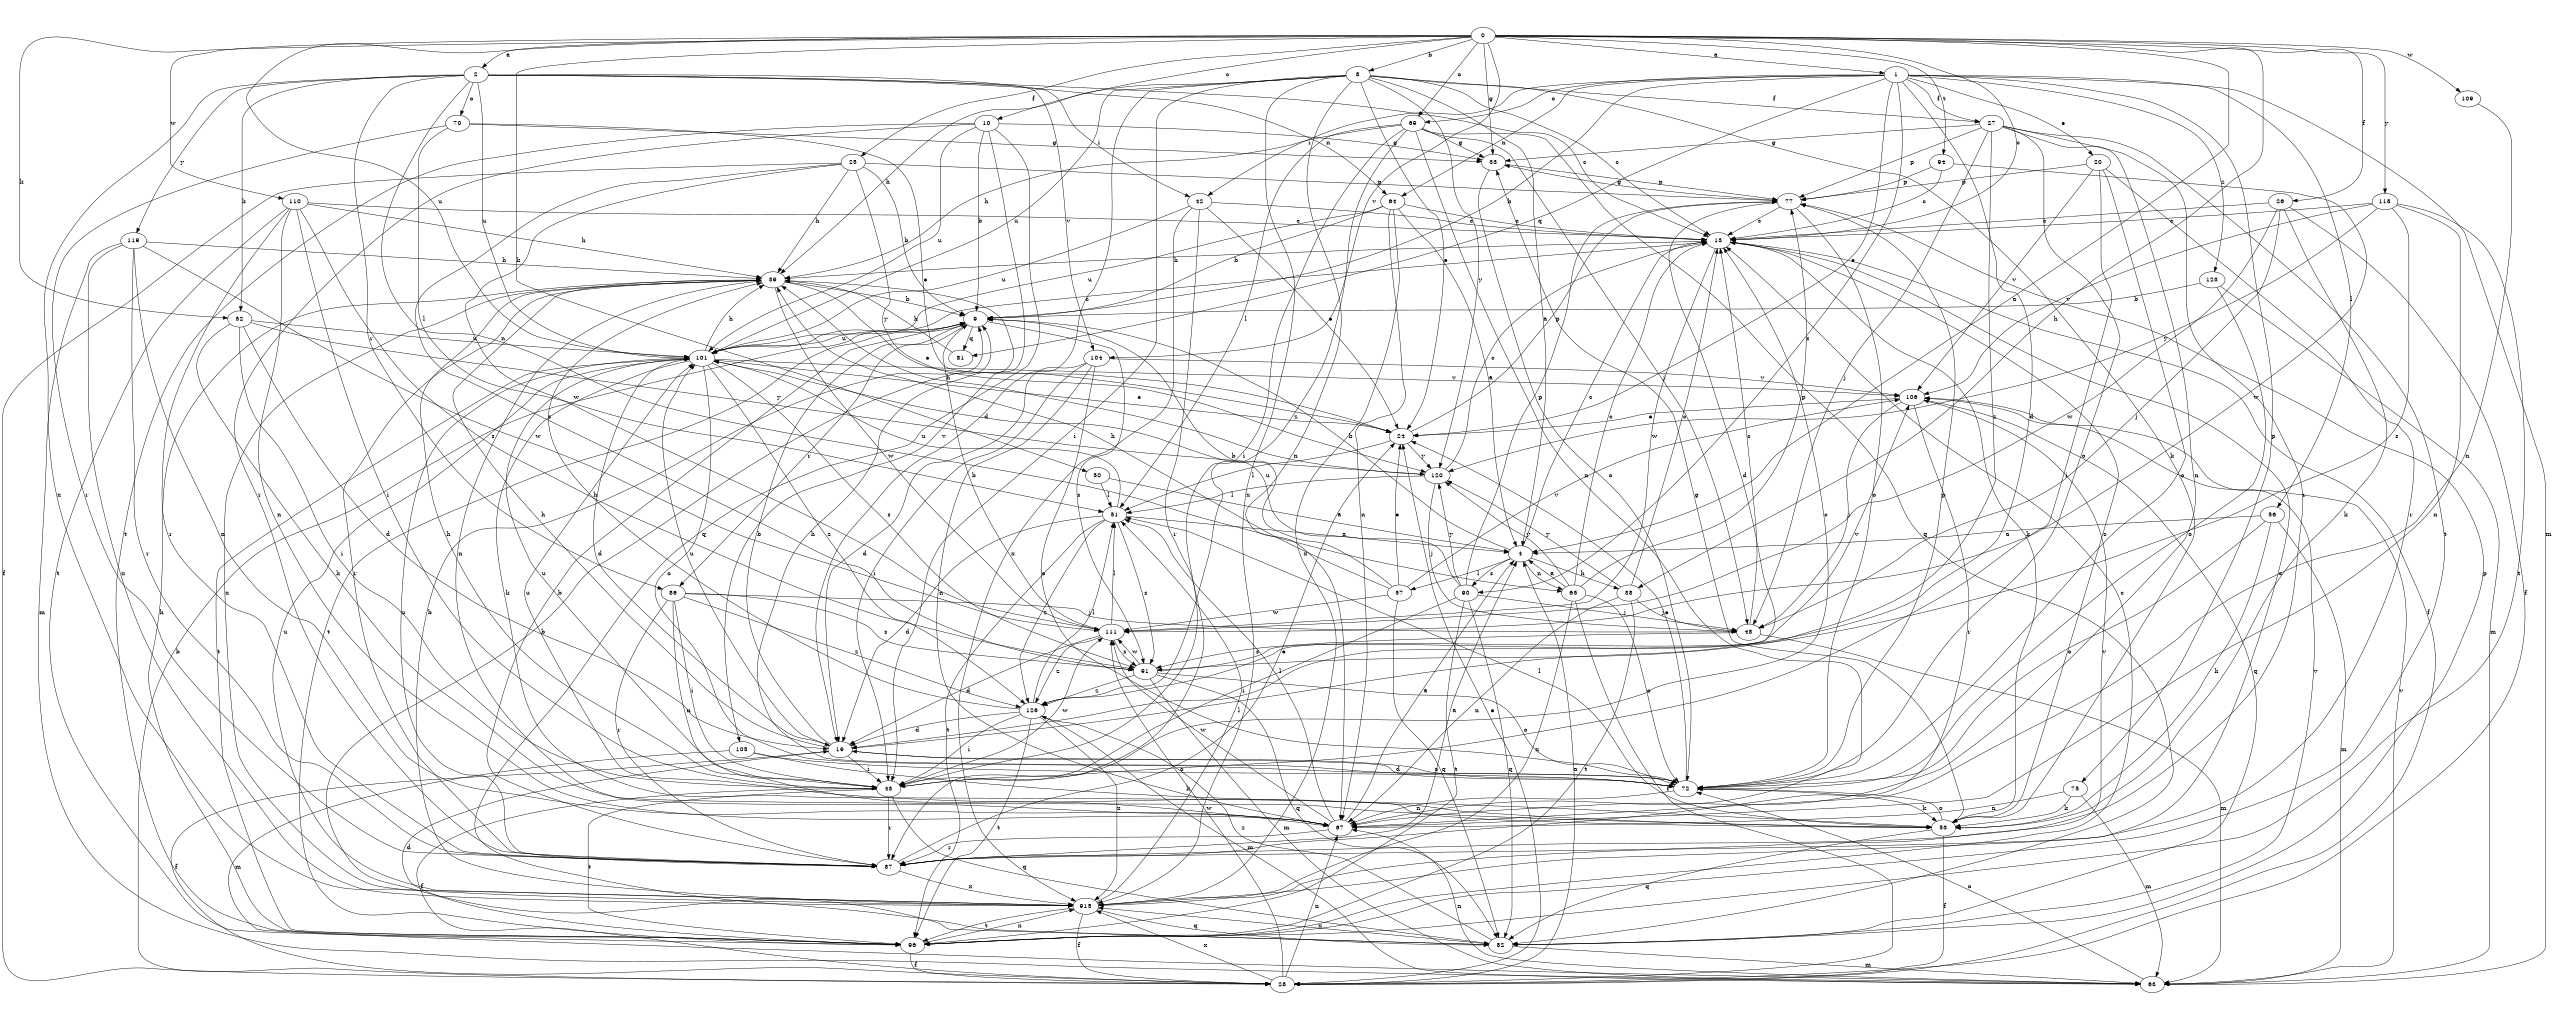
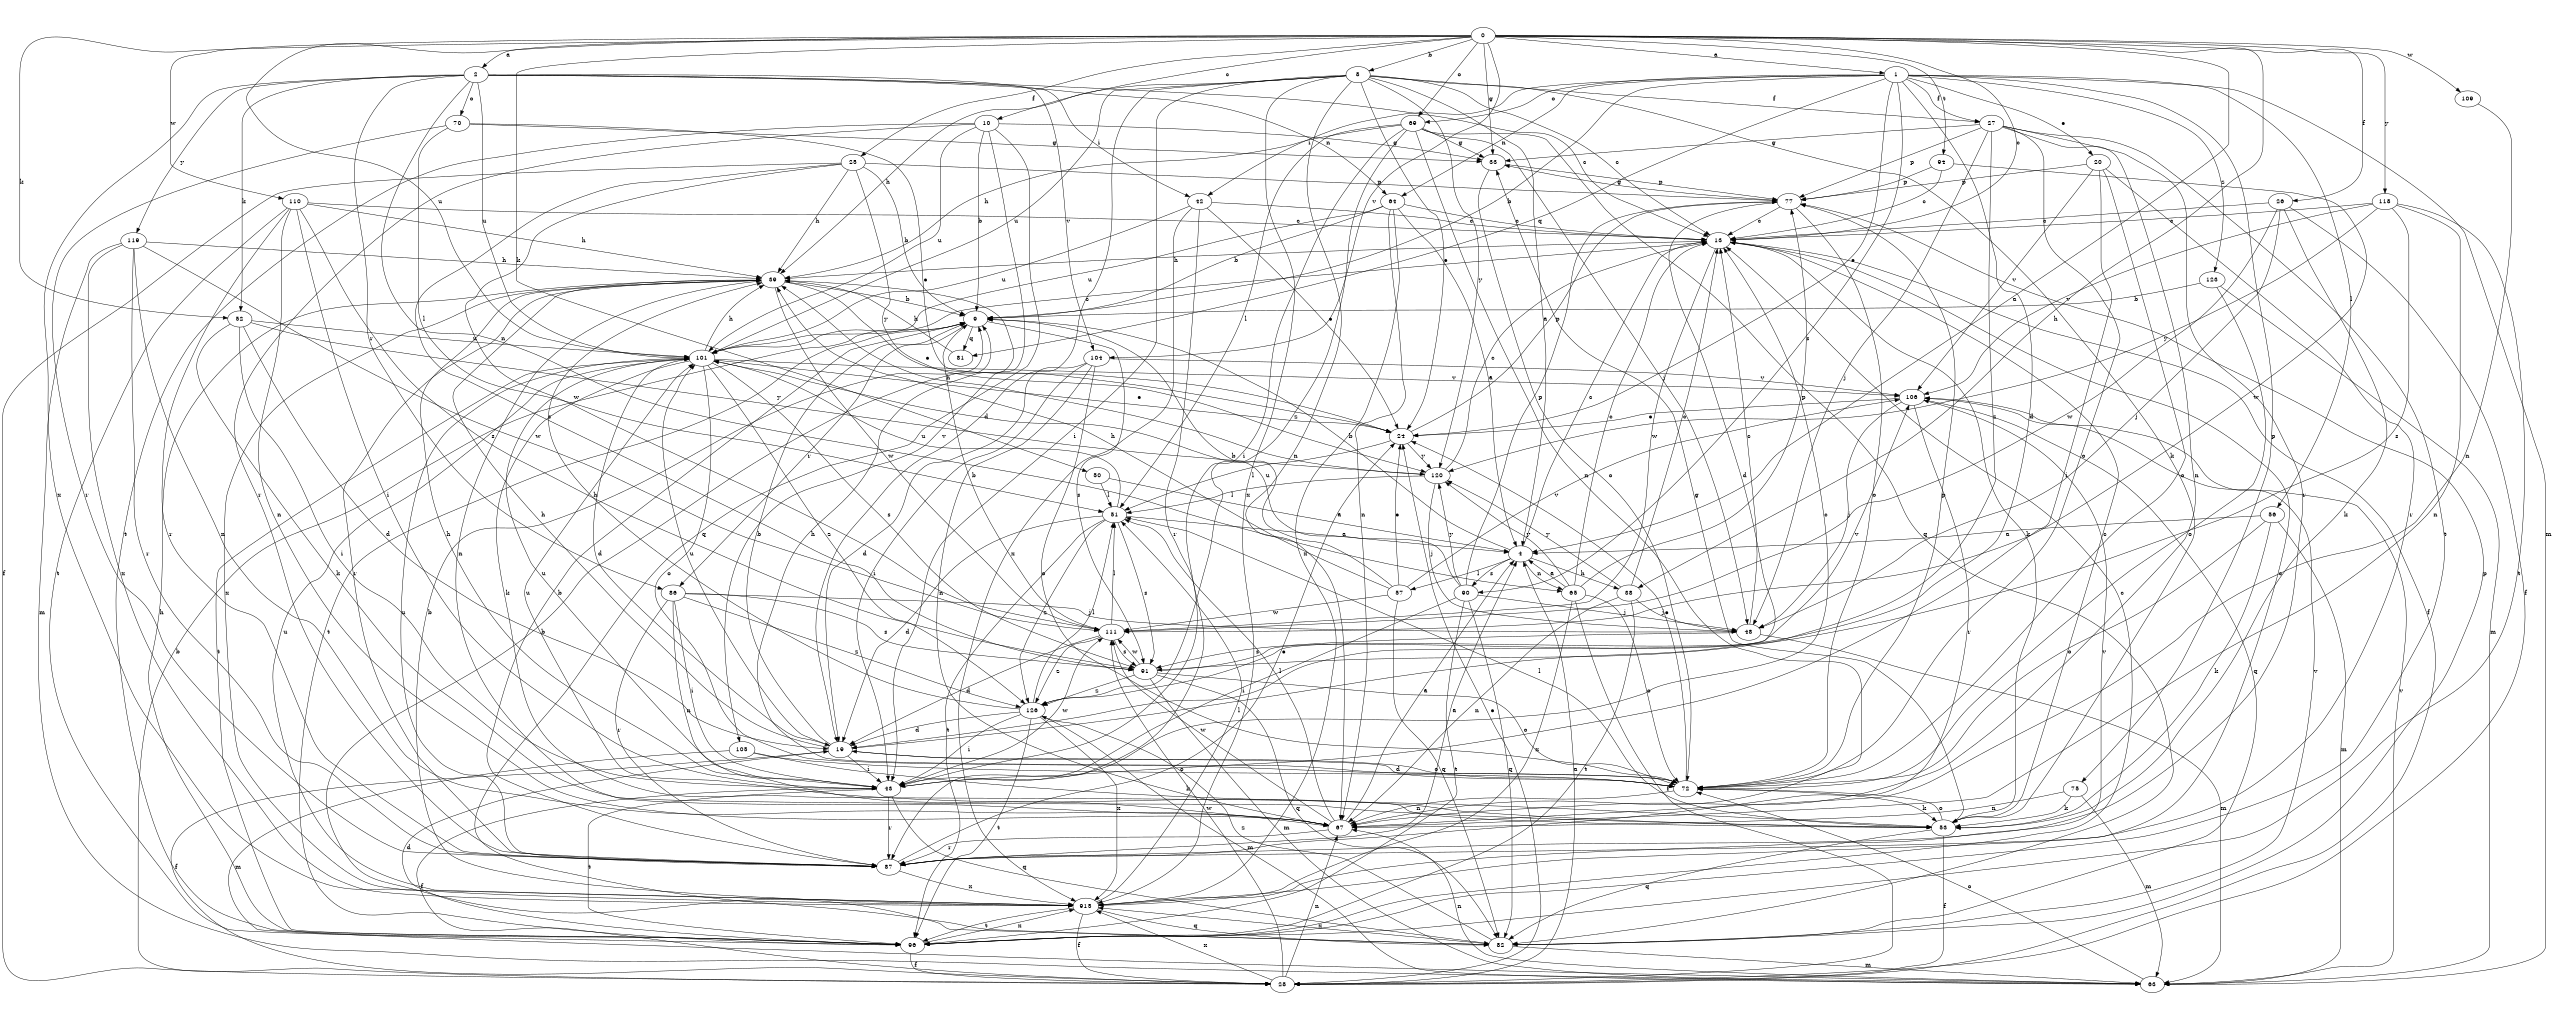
(835, 337) -> none
